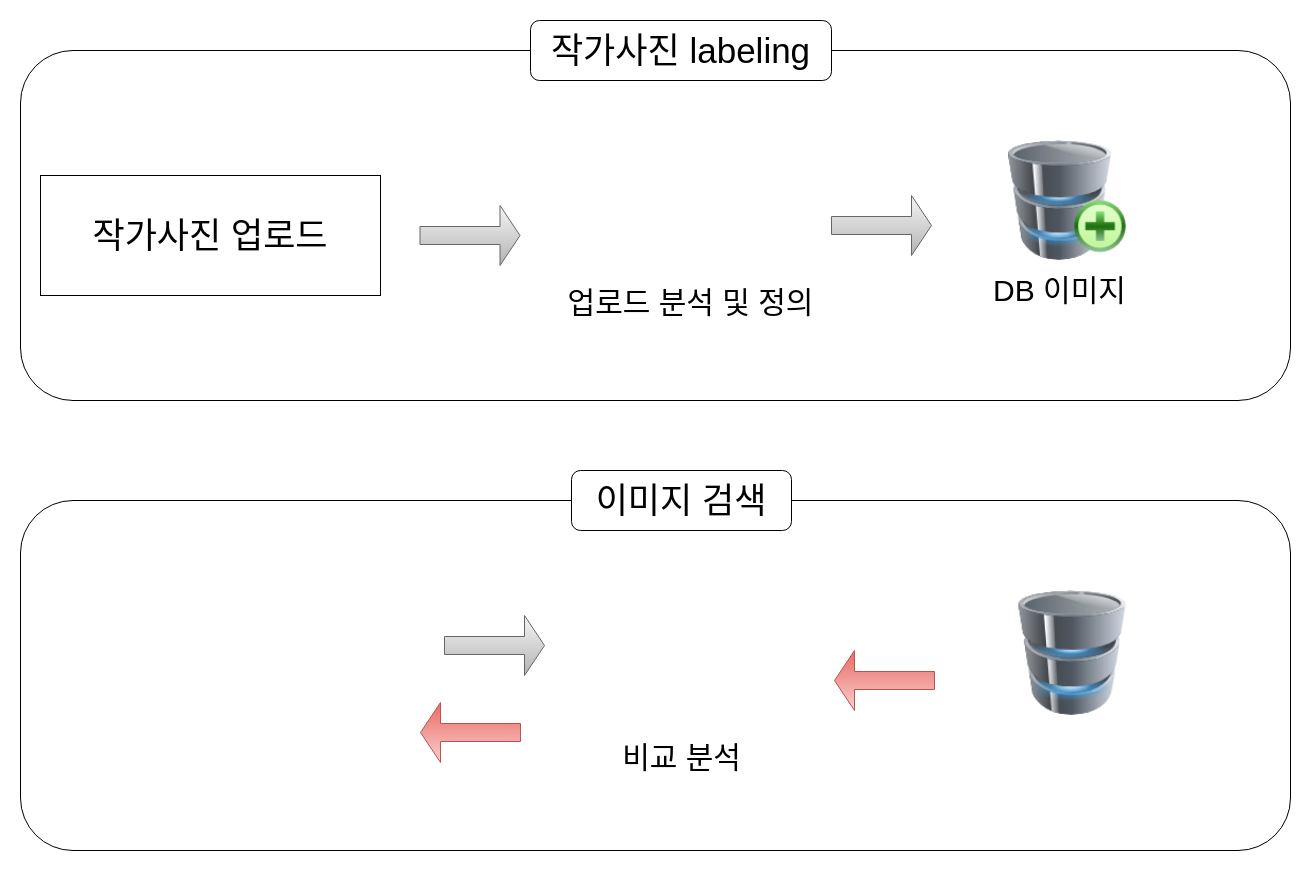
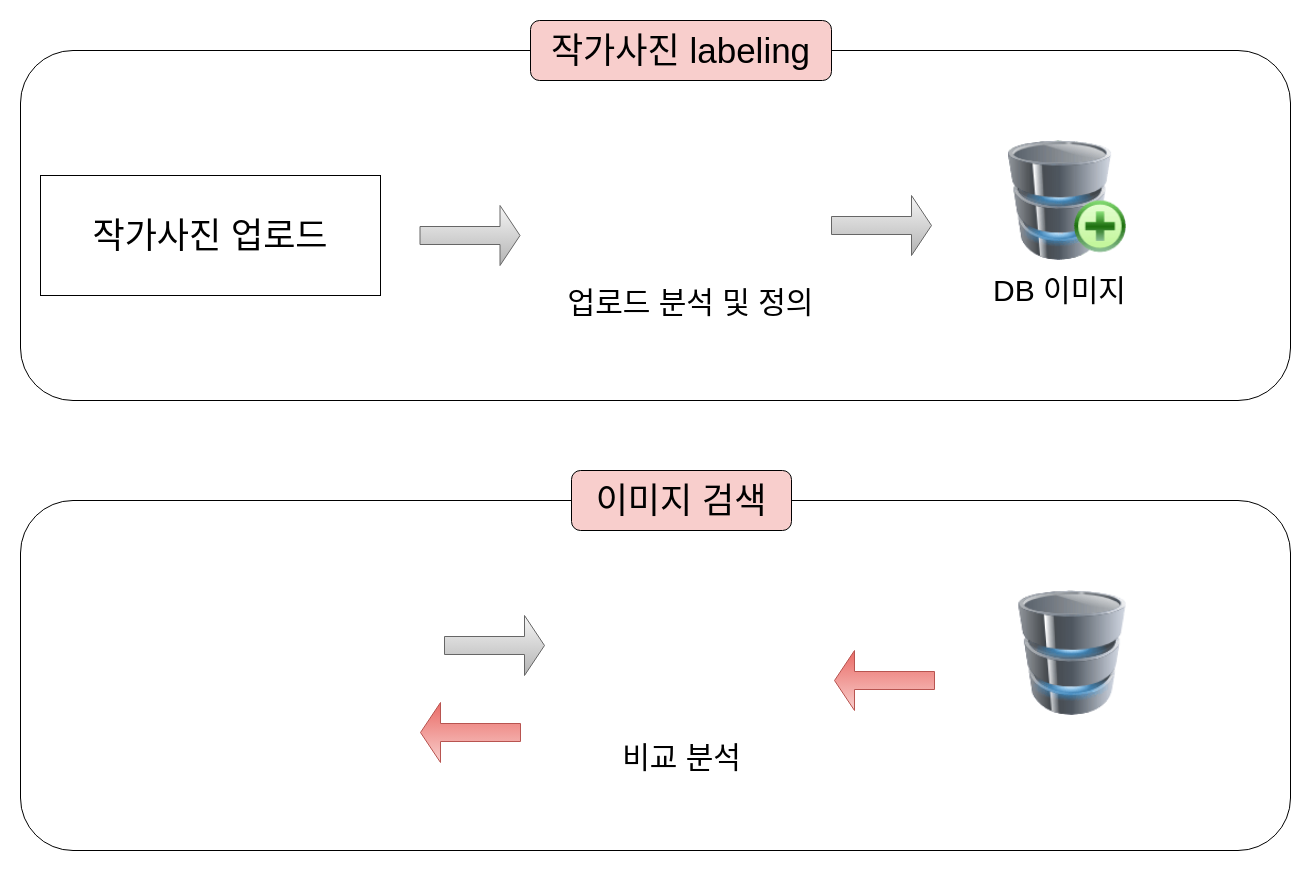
(681, 51) -> (681, 51)
(682, 501) -> (682, 501)
